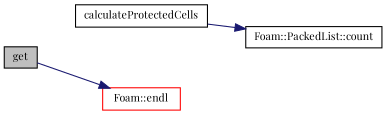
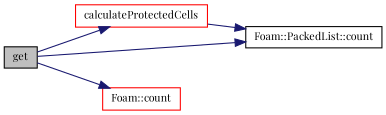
(141, 16) -> (141, 16)
none -> (68, 41)
none -> (136, 49)
(141, 99) -> (141, 99)
